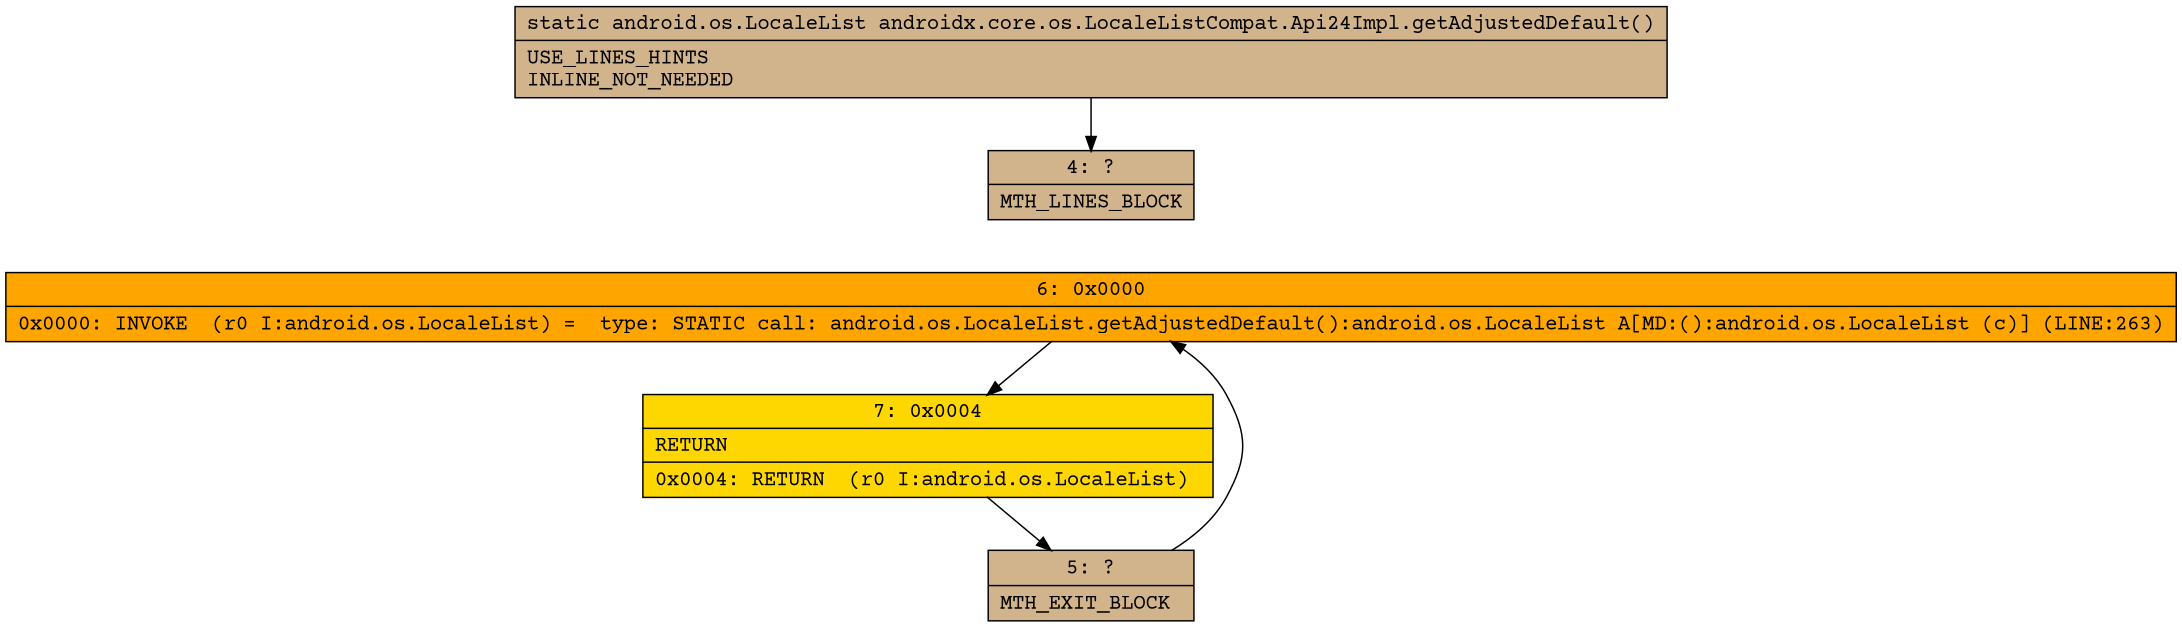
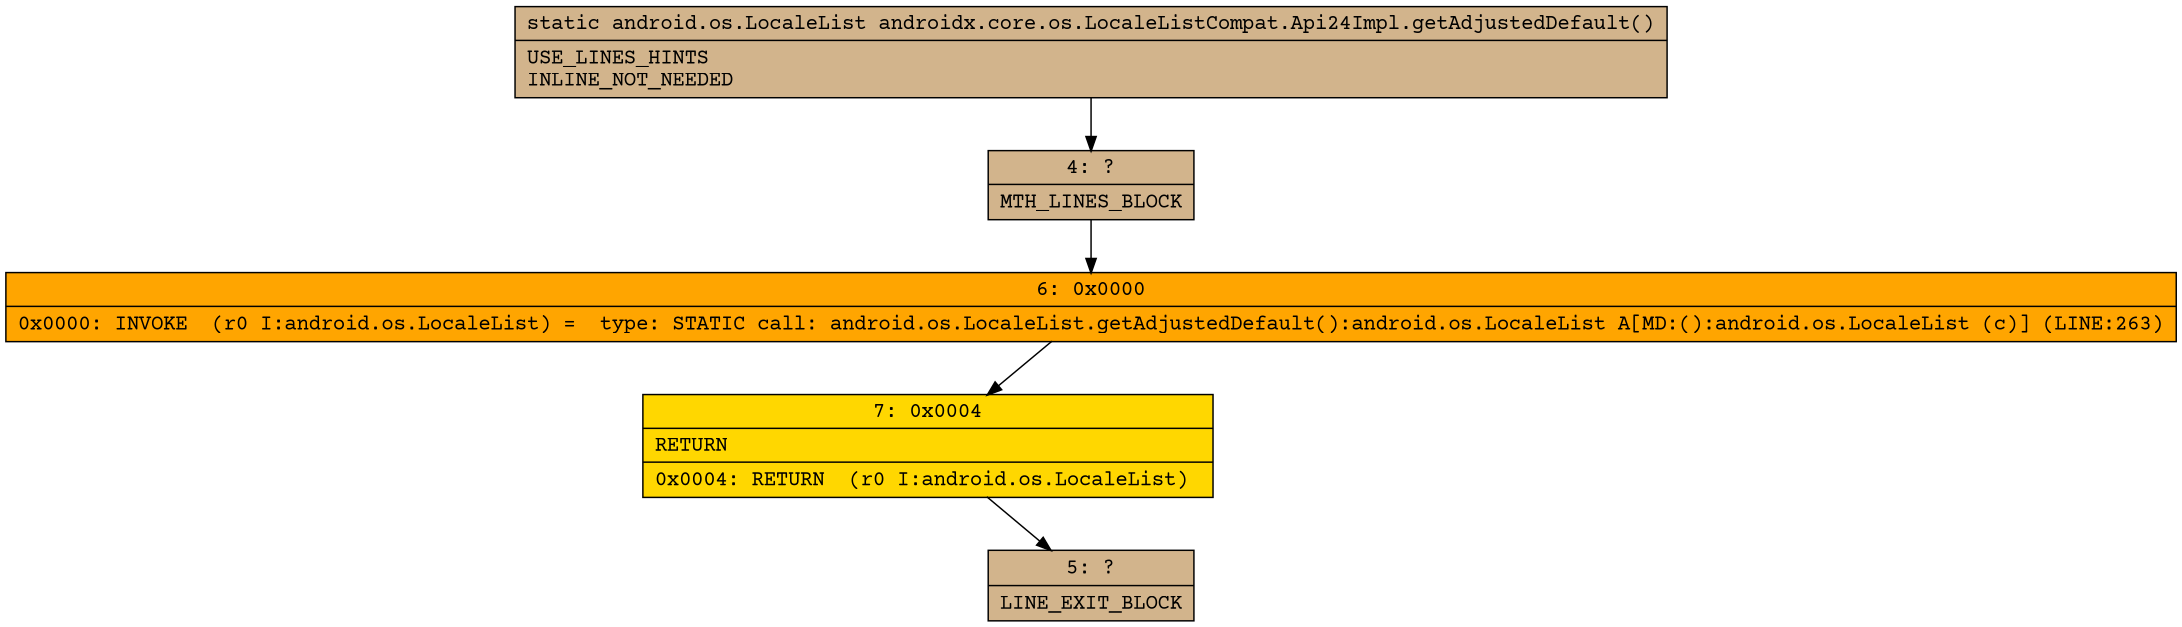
(1242, 453) -> (1091, 239)
(1085, 602) -> (1091, 602)
